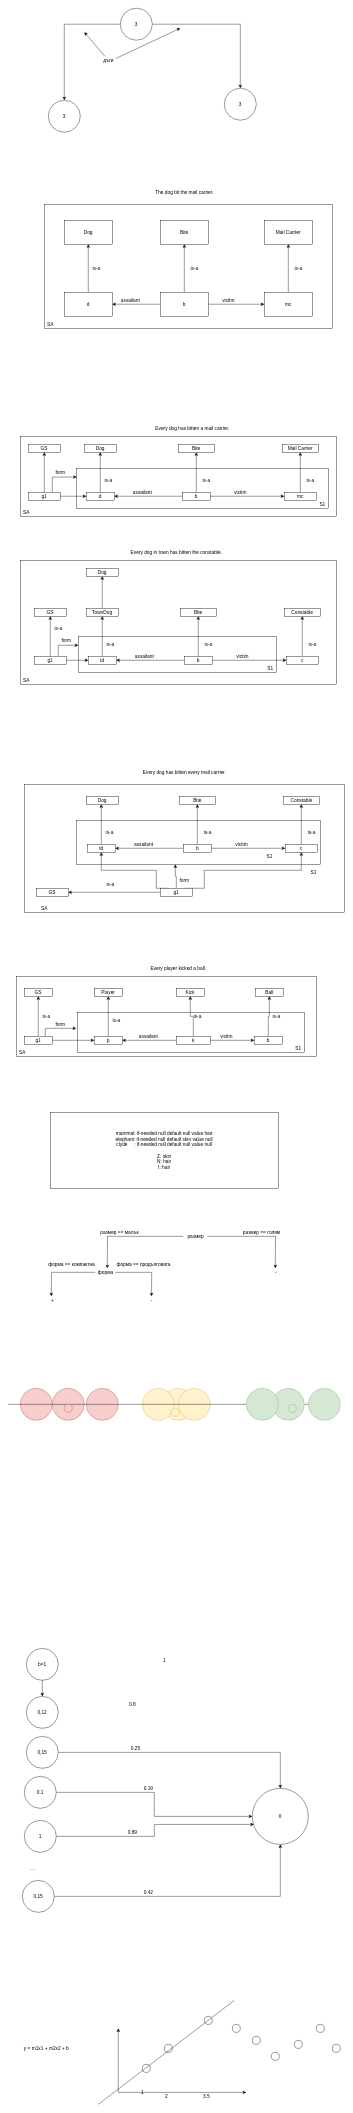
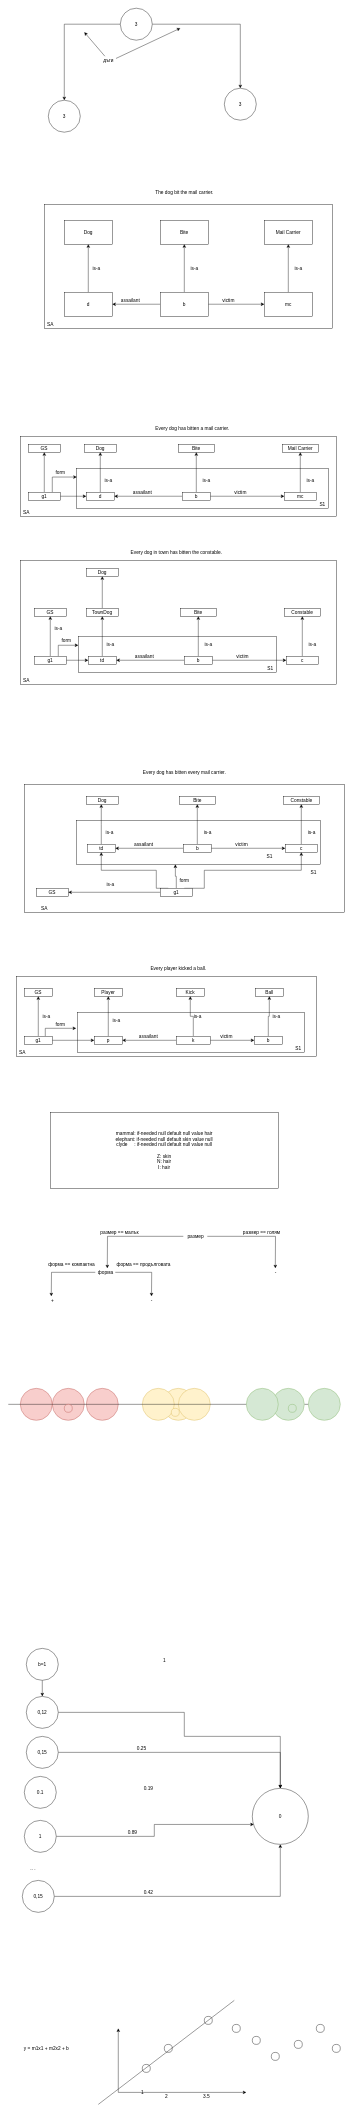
(132, 1704) -> none
none -> (184, 1716)
(135, 1748) -> (141, 1748)
(248, 1816) -> none
